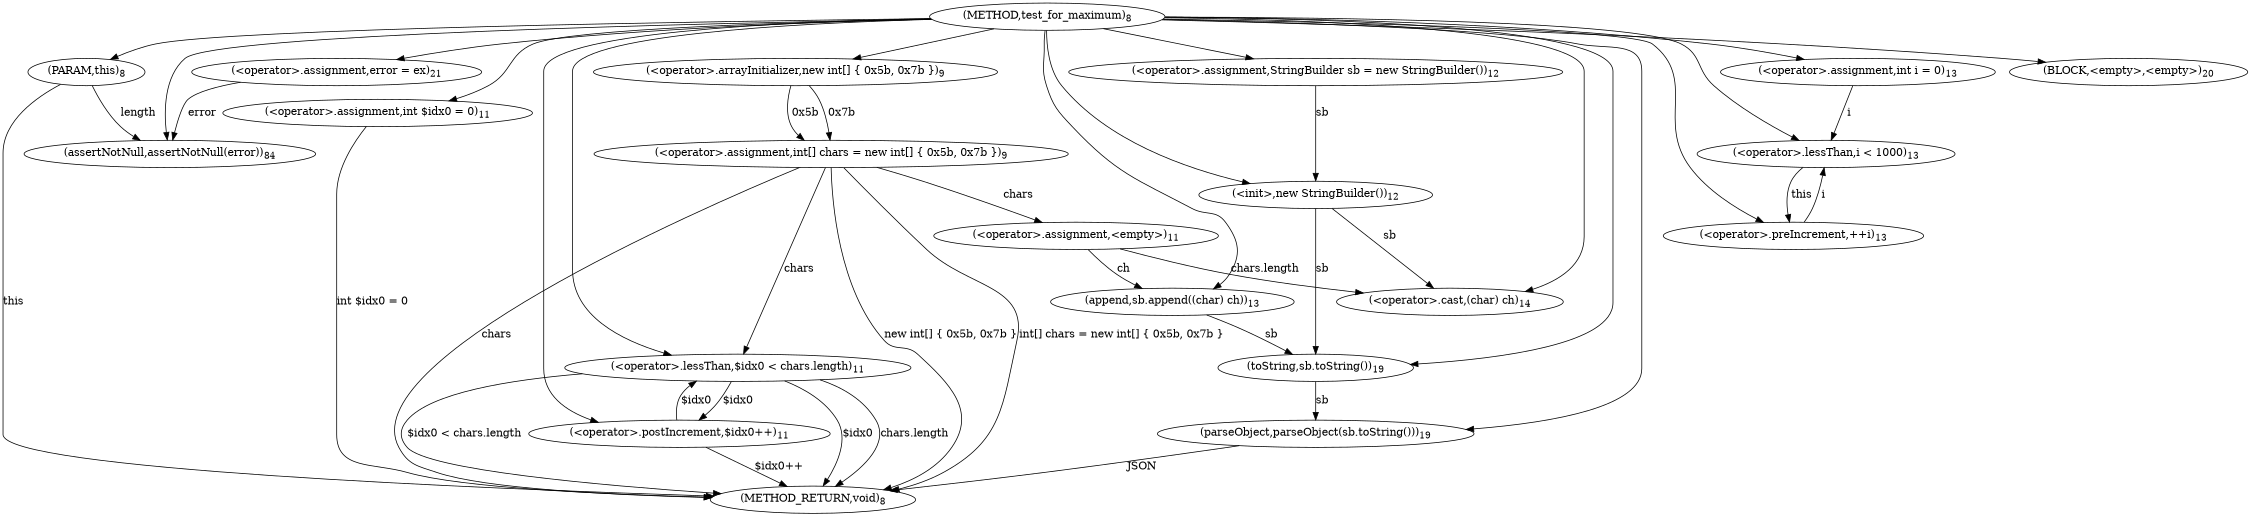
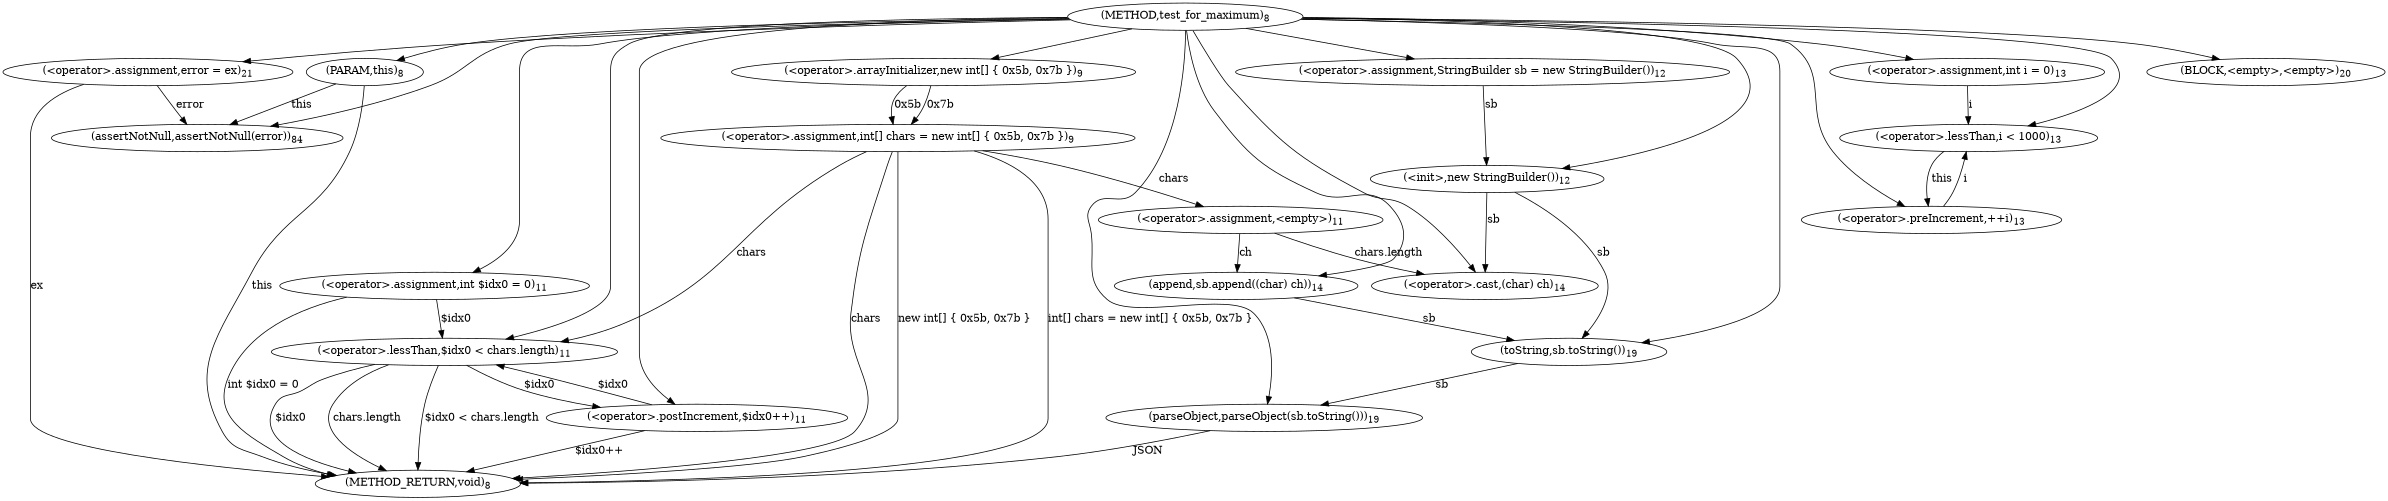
(138, 113) -> (302, 105)
(1254, 301) -> (1318, 285)
none -> (439, 315)
none -> (30, 388)
